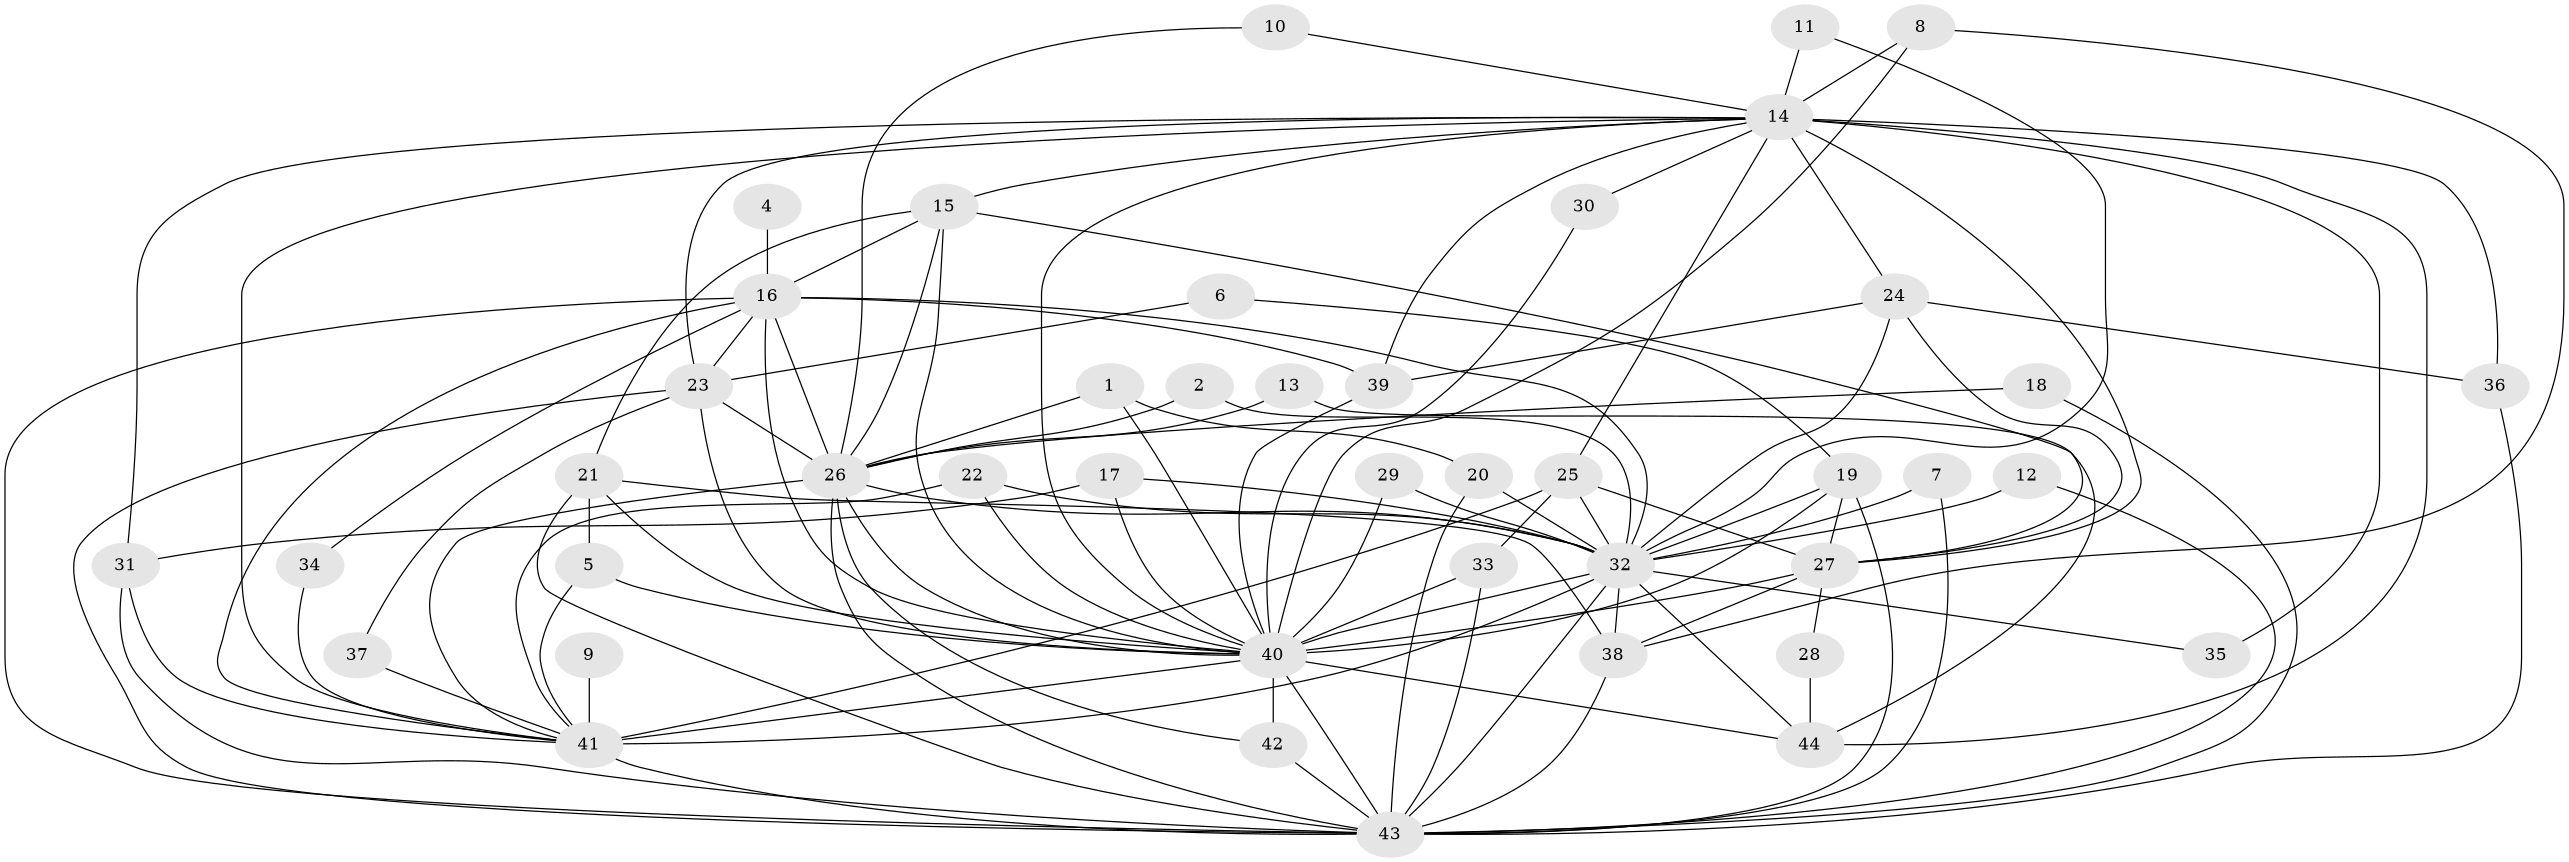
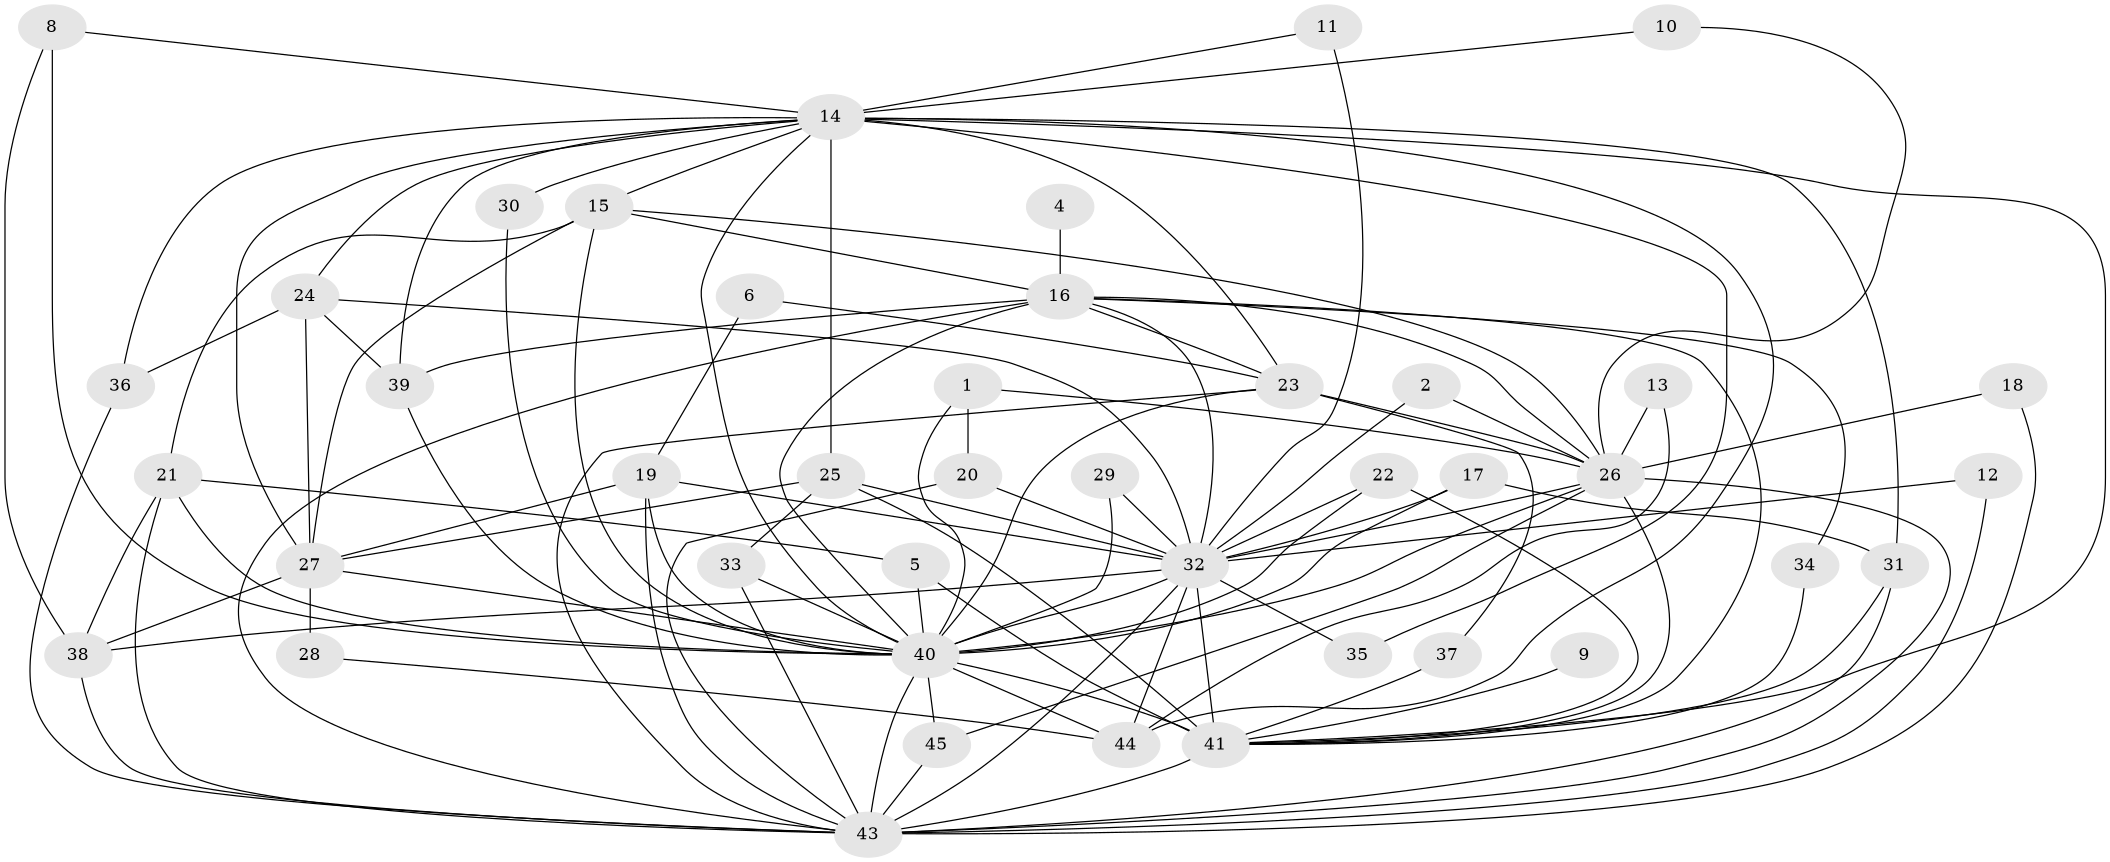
(1937, 476) -> none
(1273, 745) -> (937, 745)
